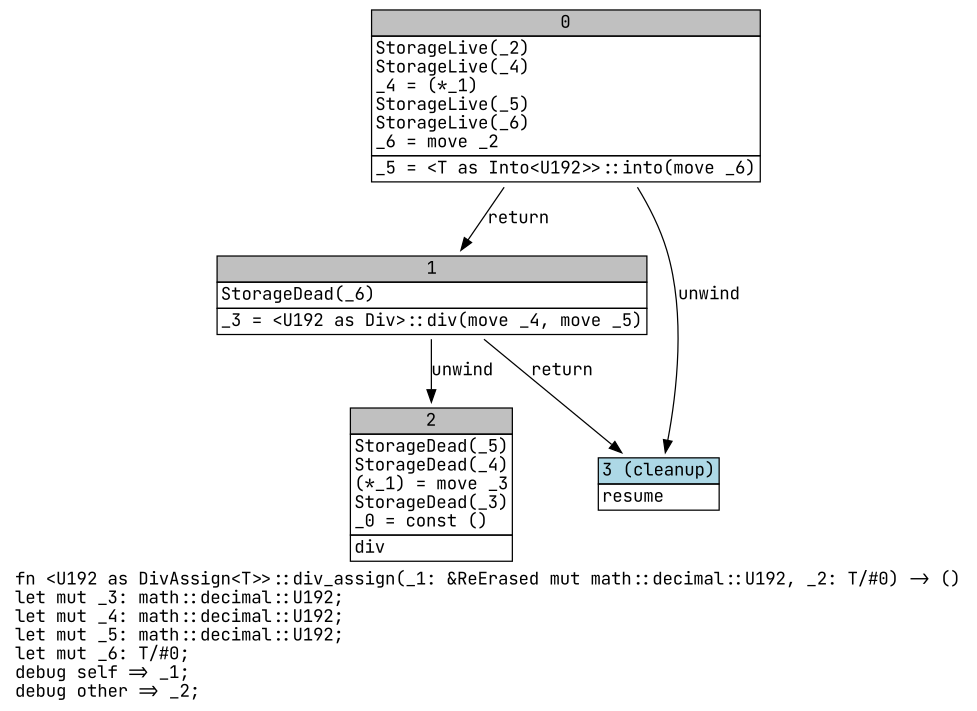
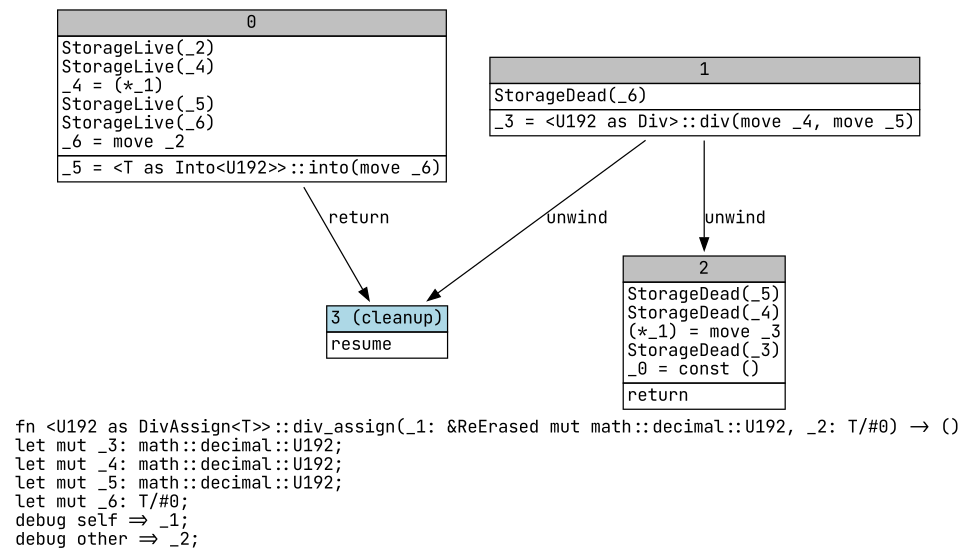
(486, 214) -> none
(709, 295) -> (359, 219)
(562, 371) -> (577, 219)
(370, 548) -> (658, 396)
